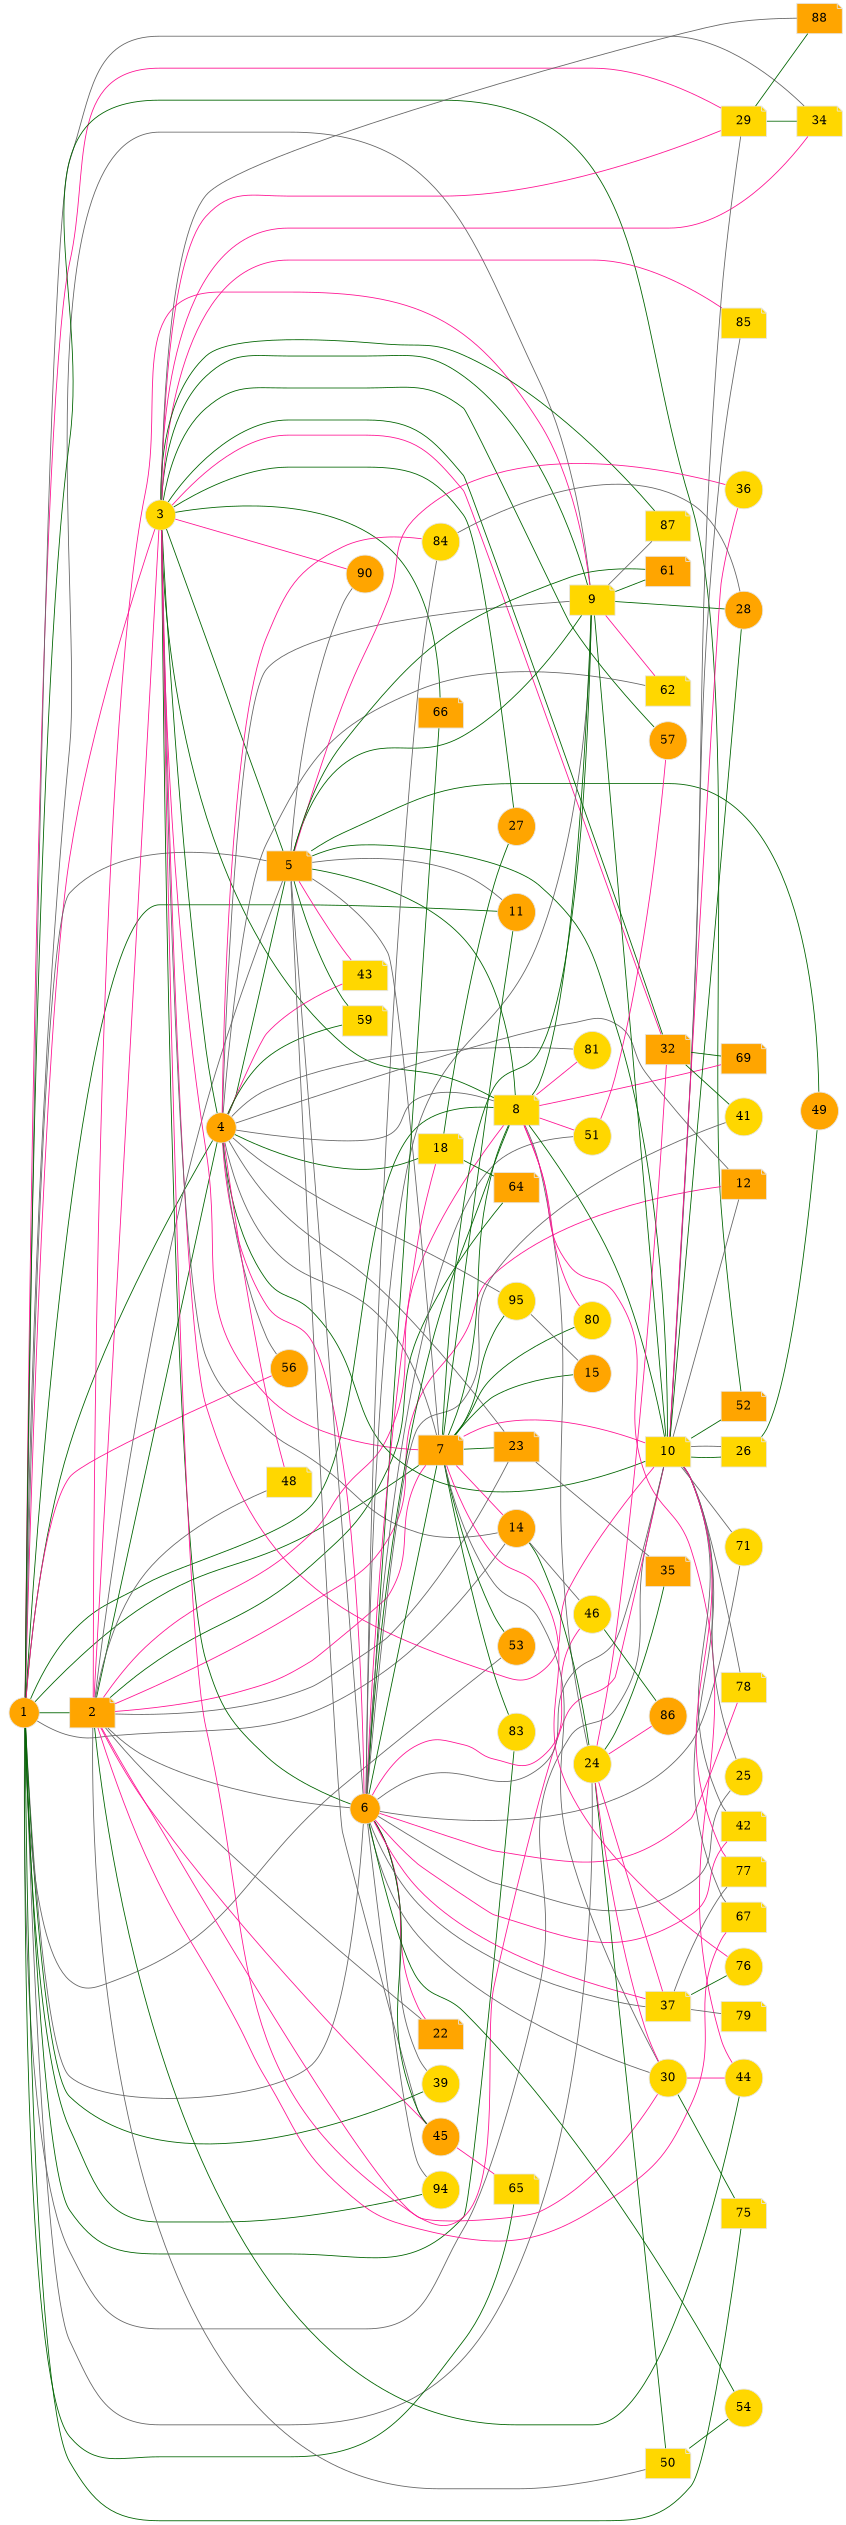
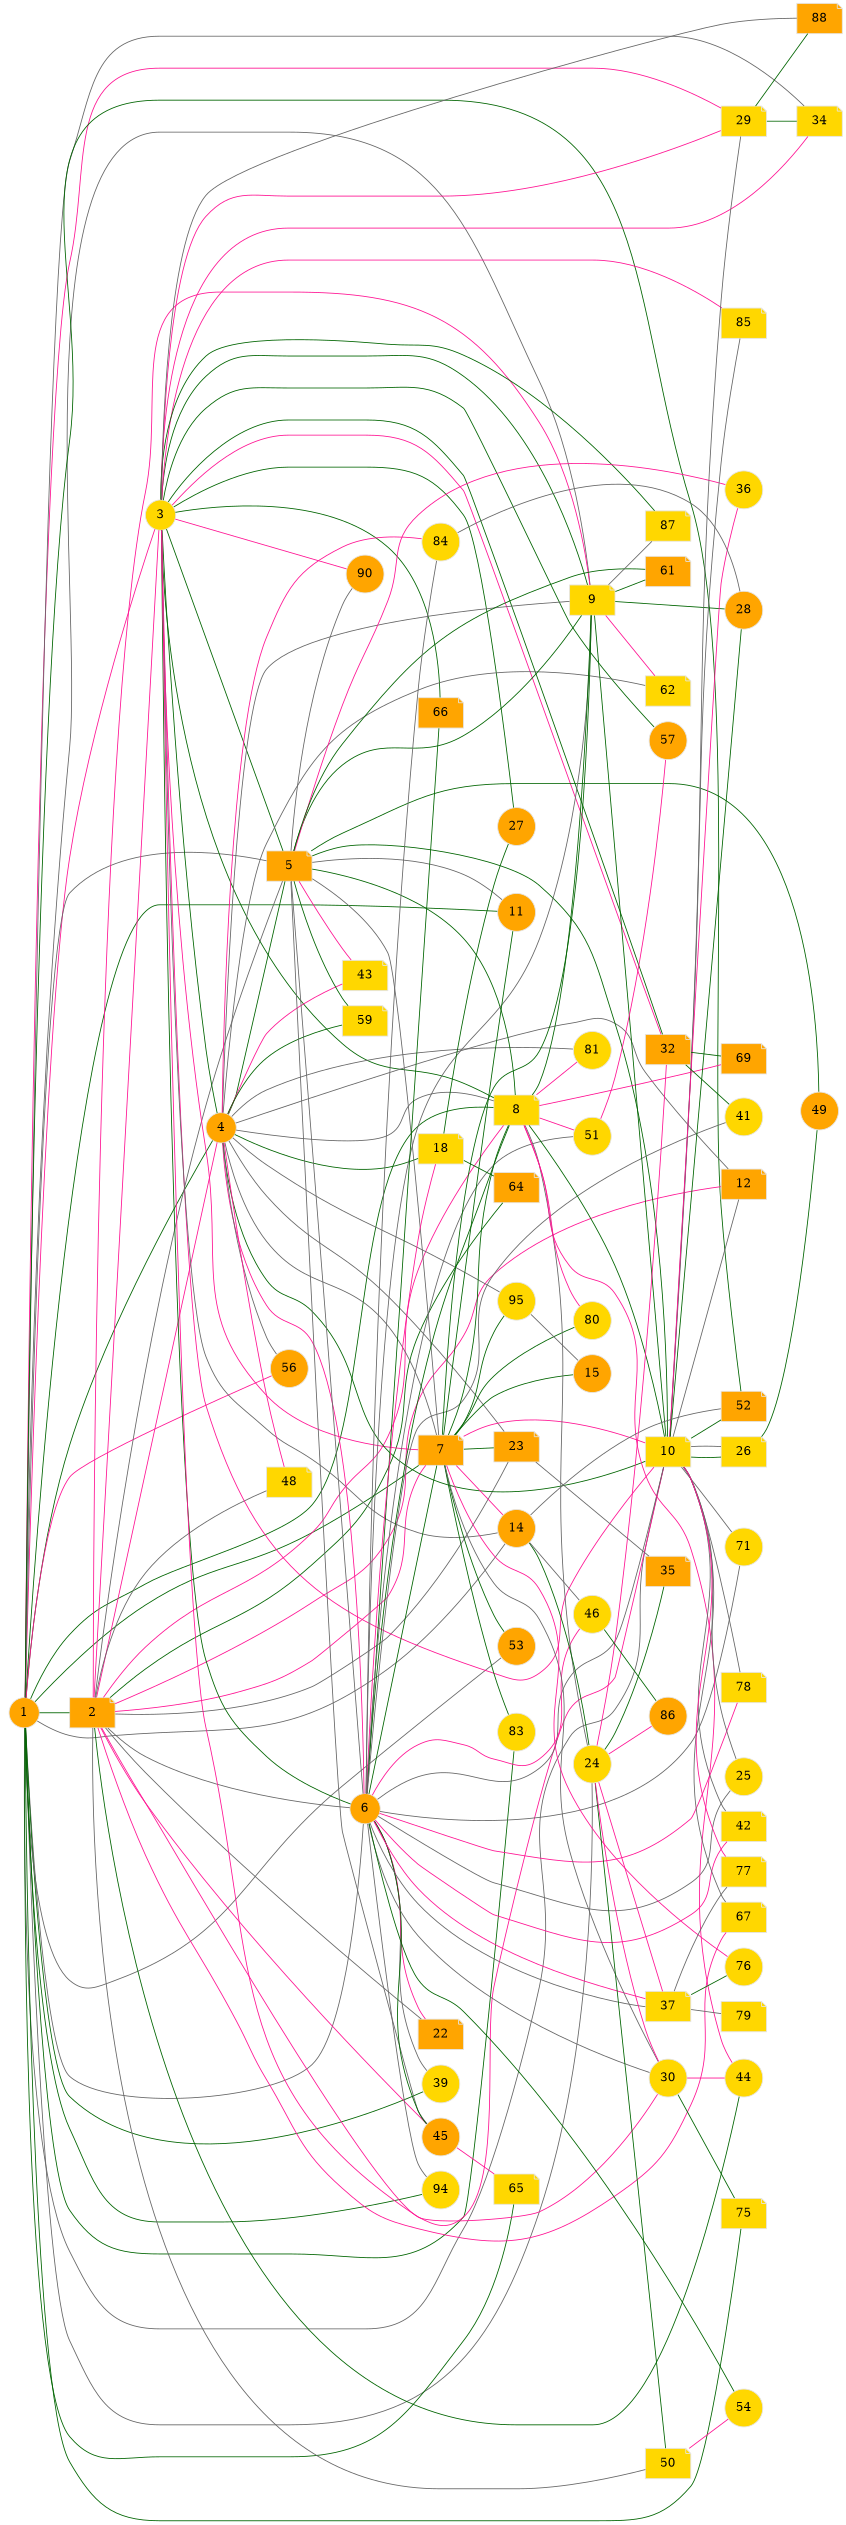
(157, 1420) -> (157, 1420)
none -> (617, 1445)
(714, 2430) -> (714, 2430)
